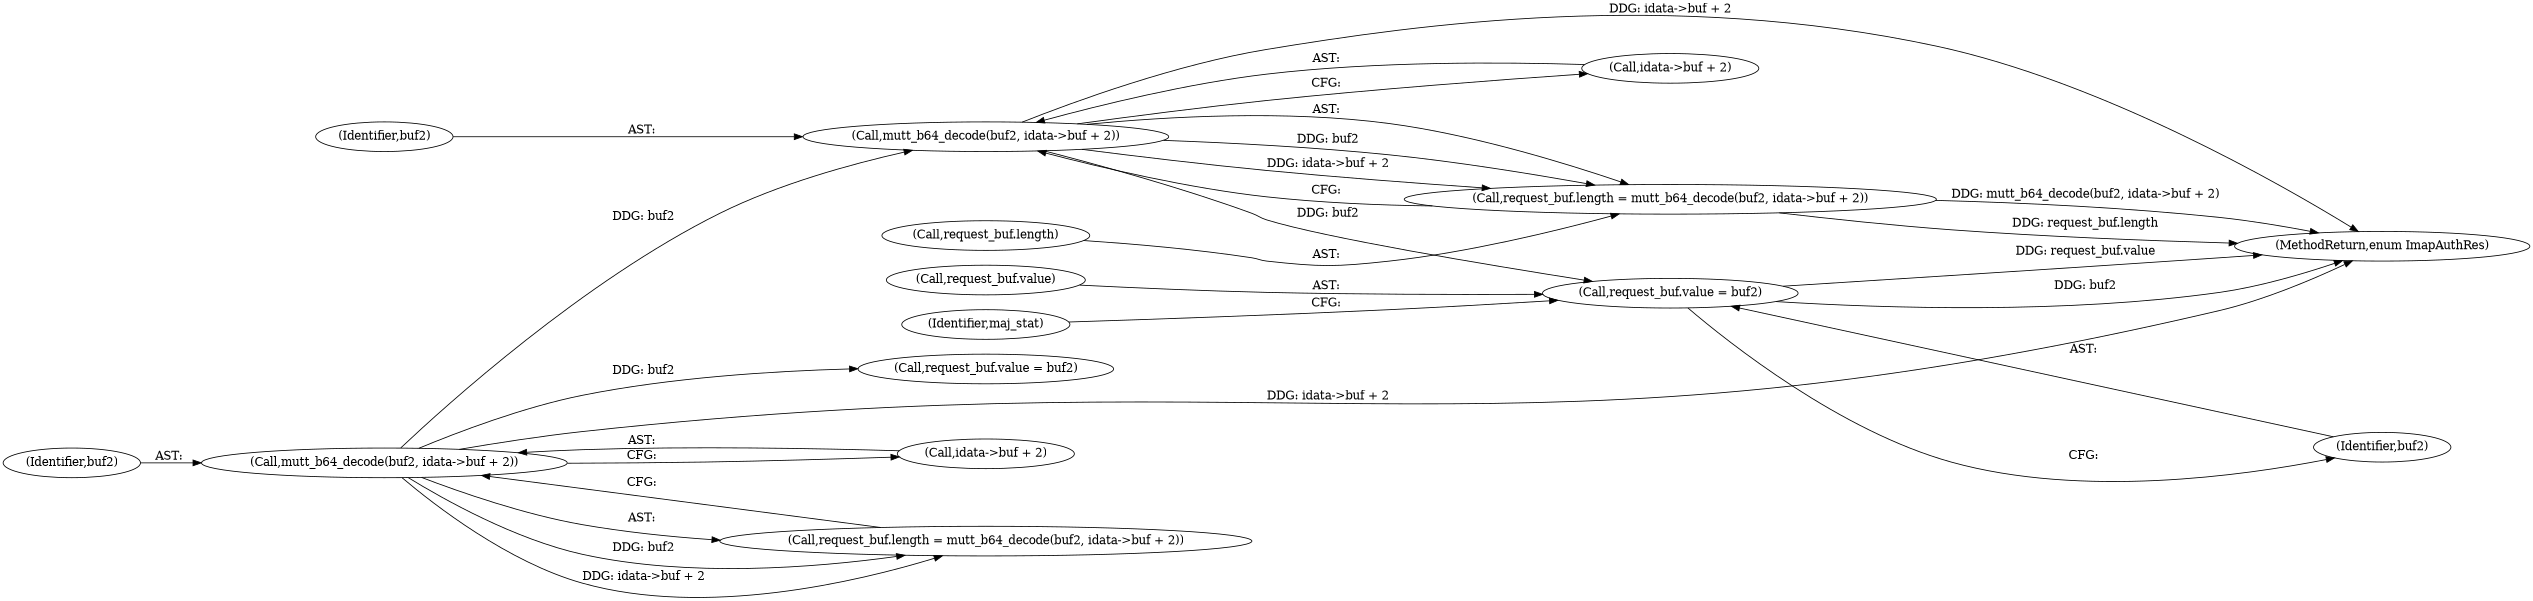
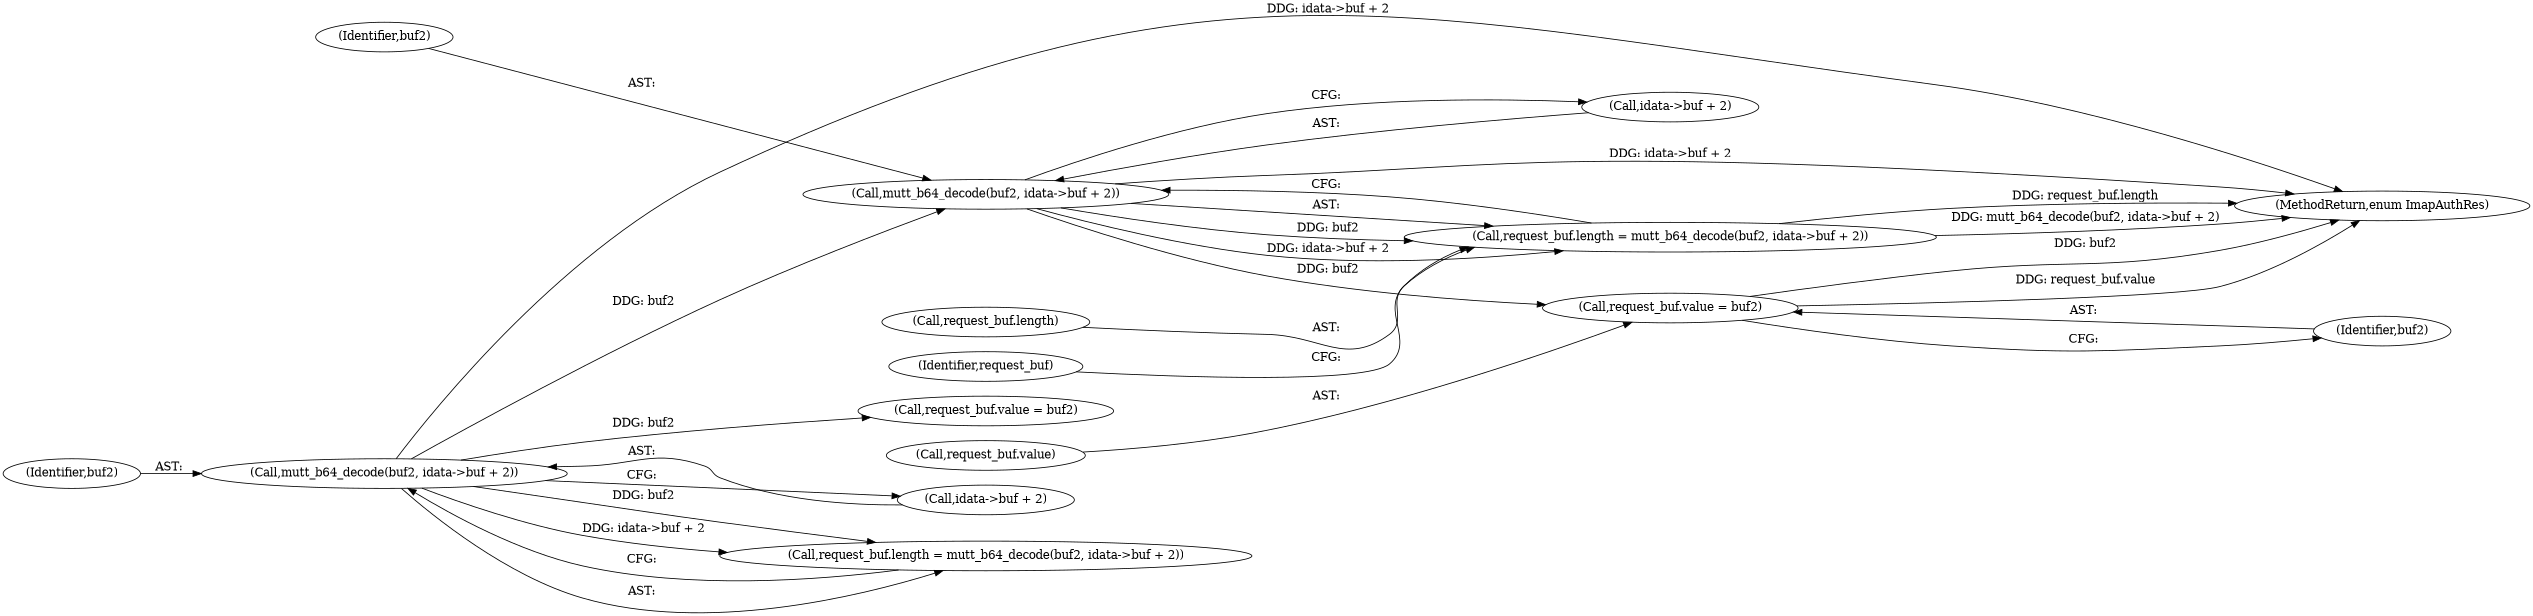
(986, 325) -> none
none -> (986, 367)
